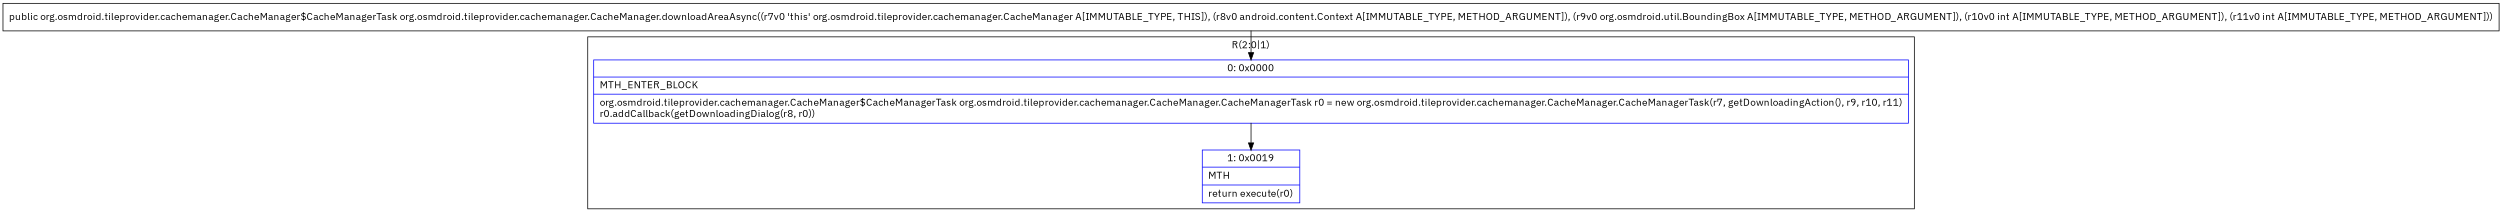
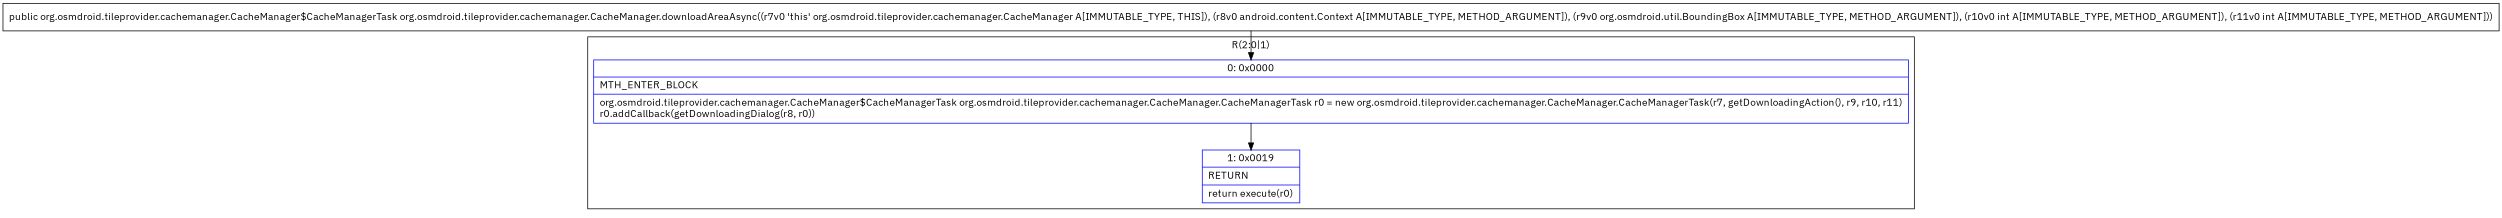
(1219, 176) -> (1229, 176)
